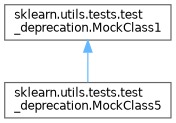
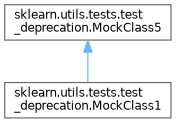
(88, 67) -> (88, 67)
